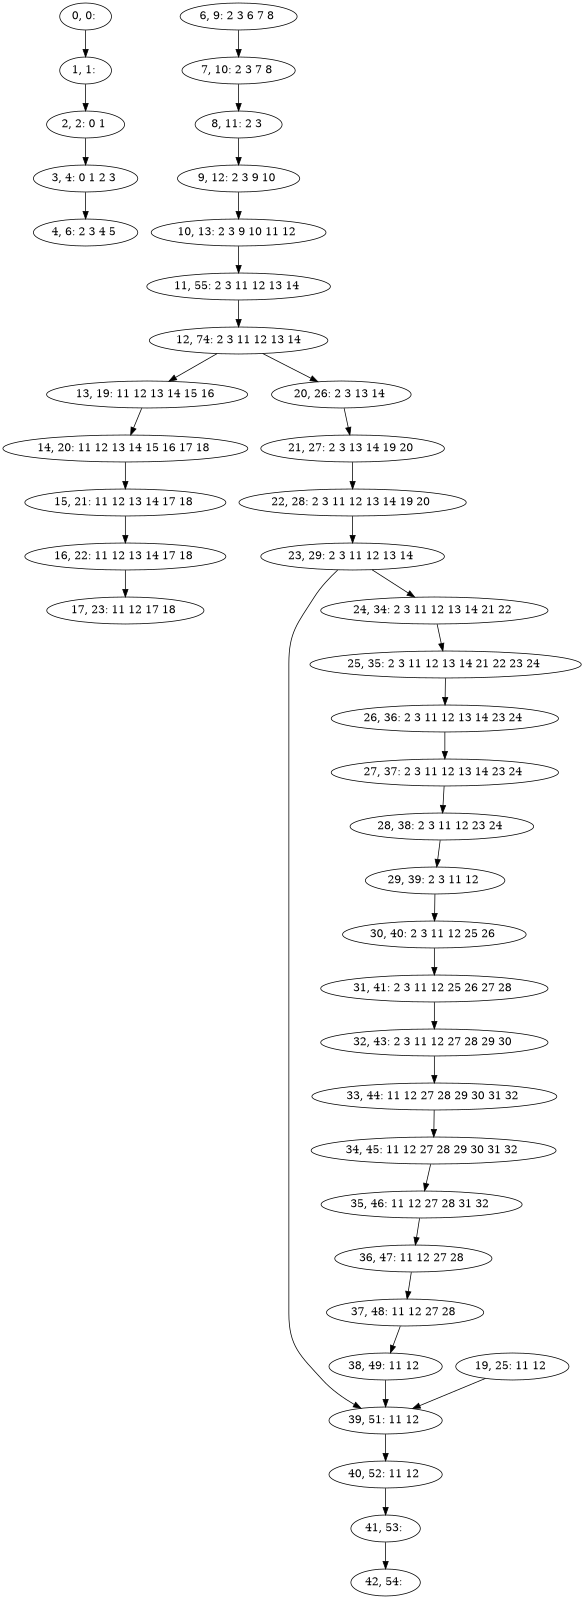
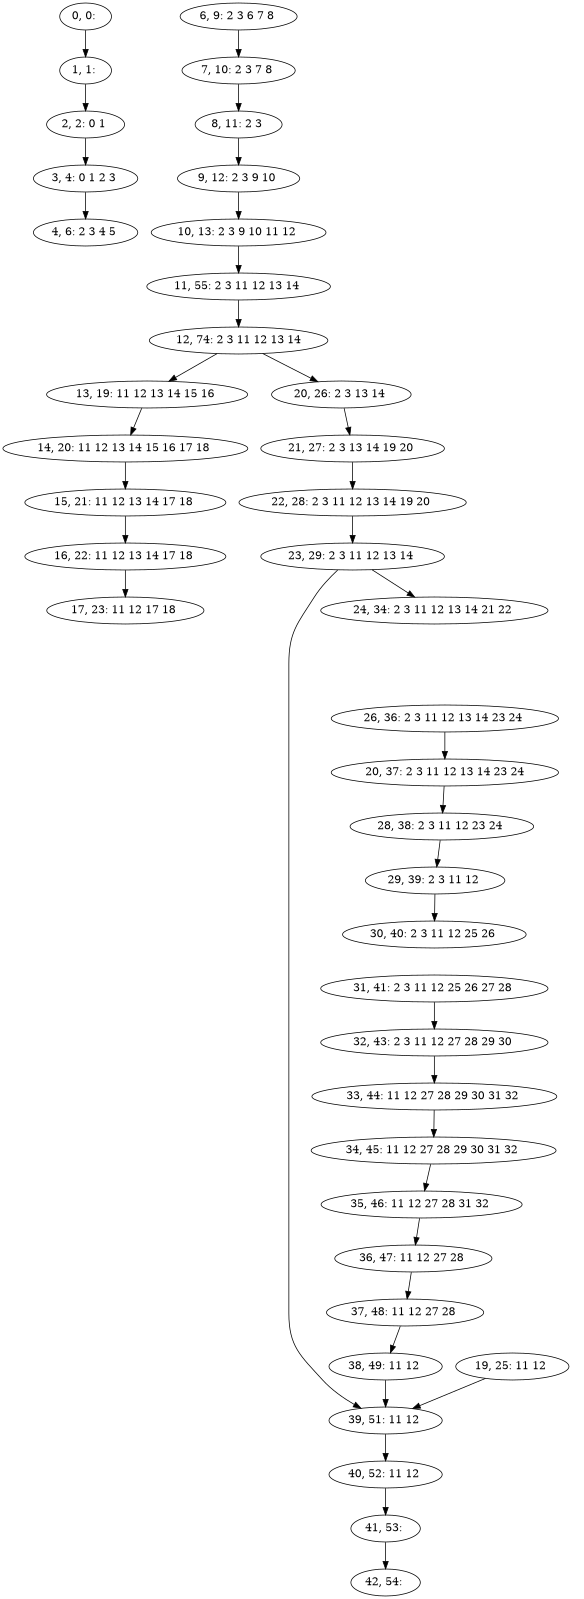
(446, 664) -> none
(445, 772) -> (445, 772)
(434, 958) -> none
